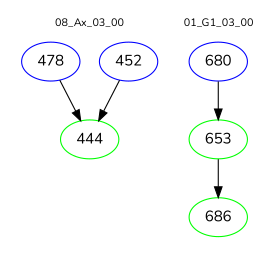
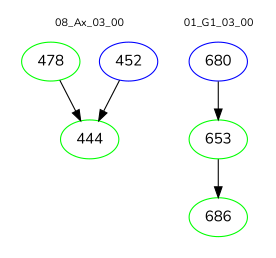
(51, 62) -> (51, 62)
